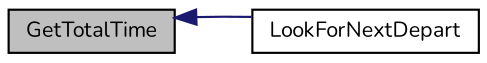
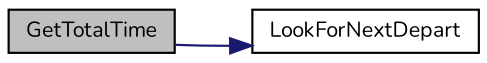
(224, 17) -> (202, 46)
